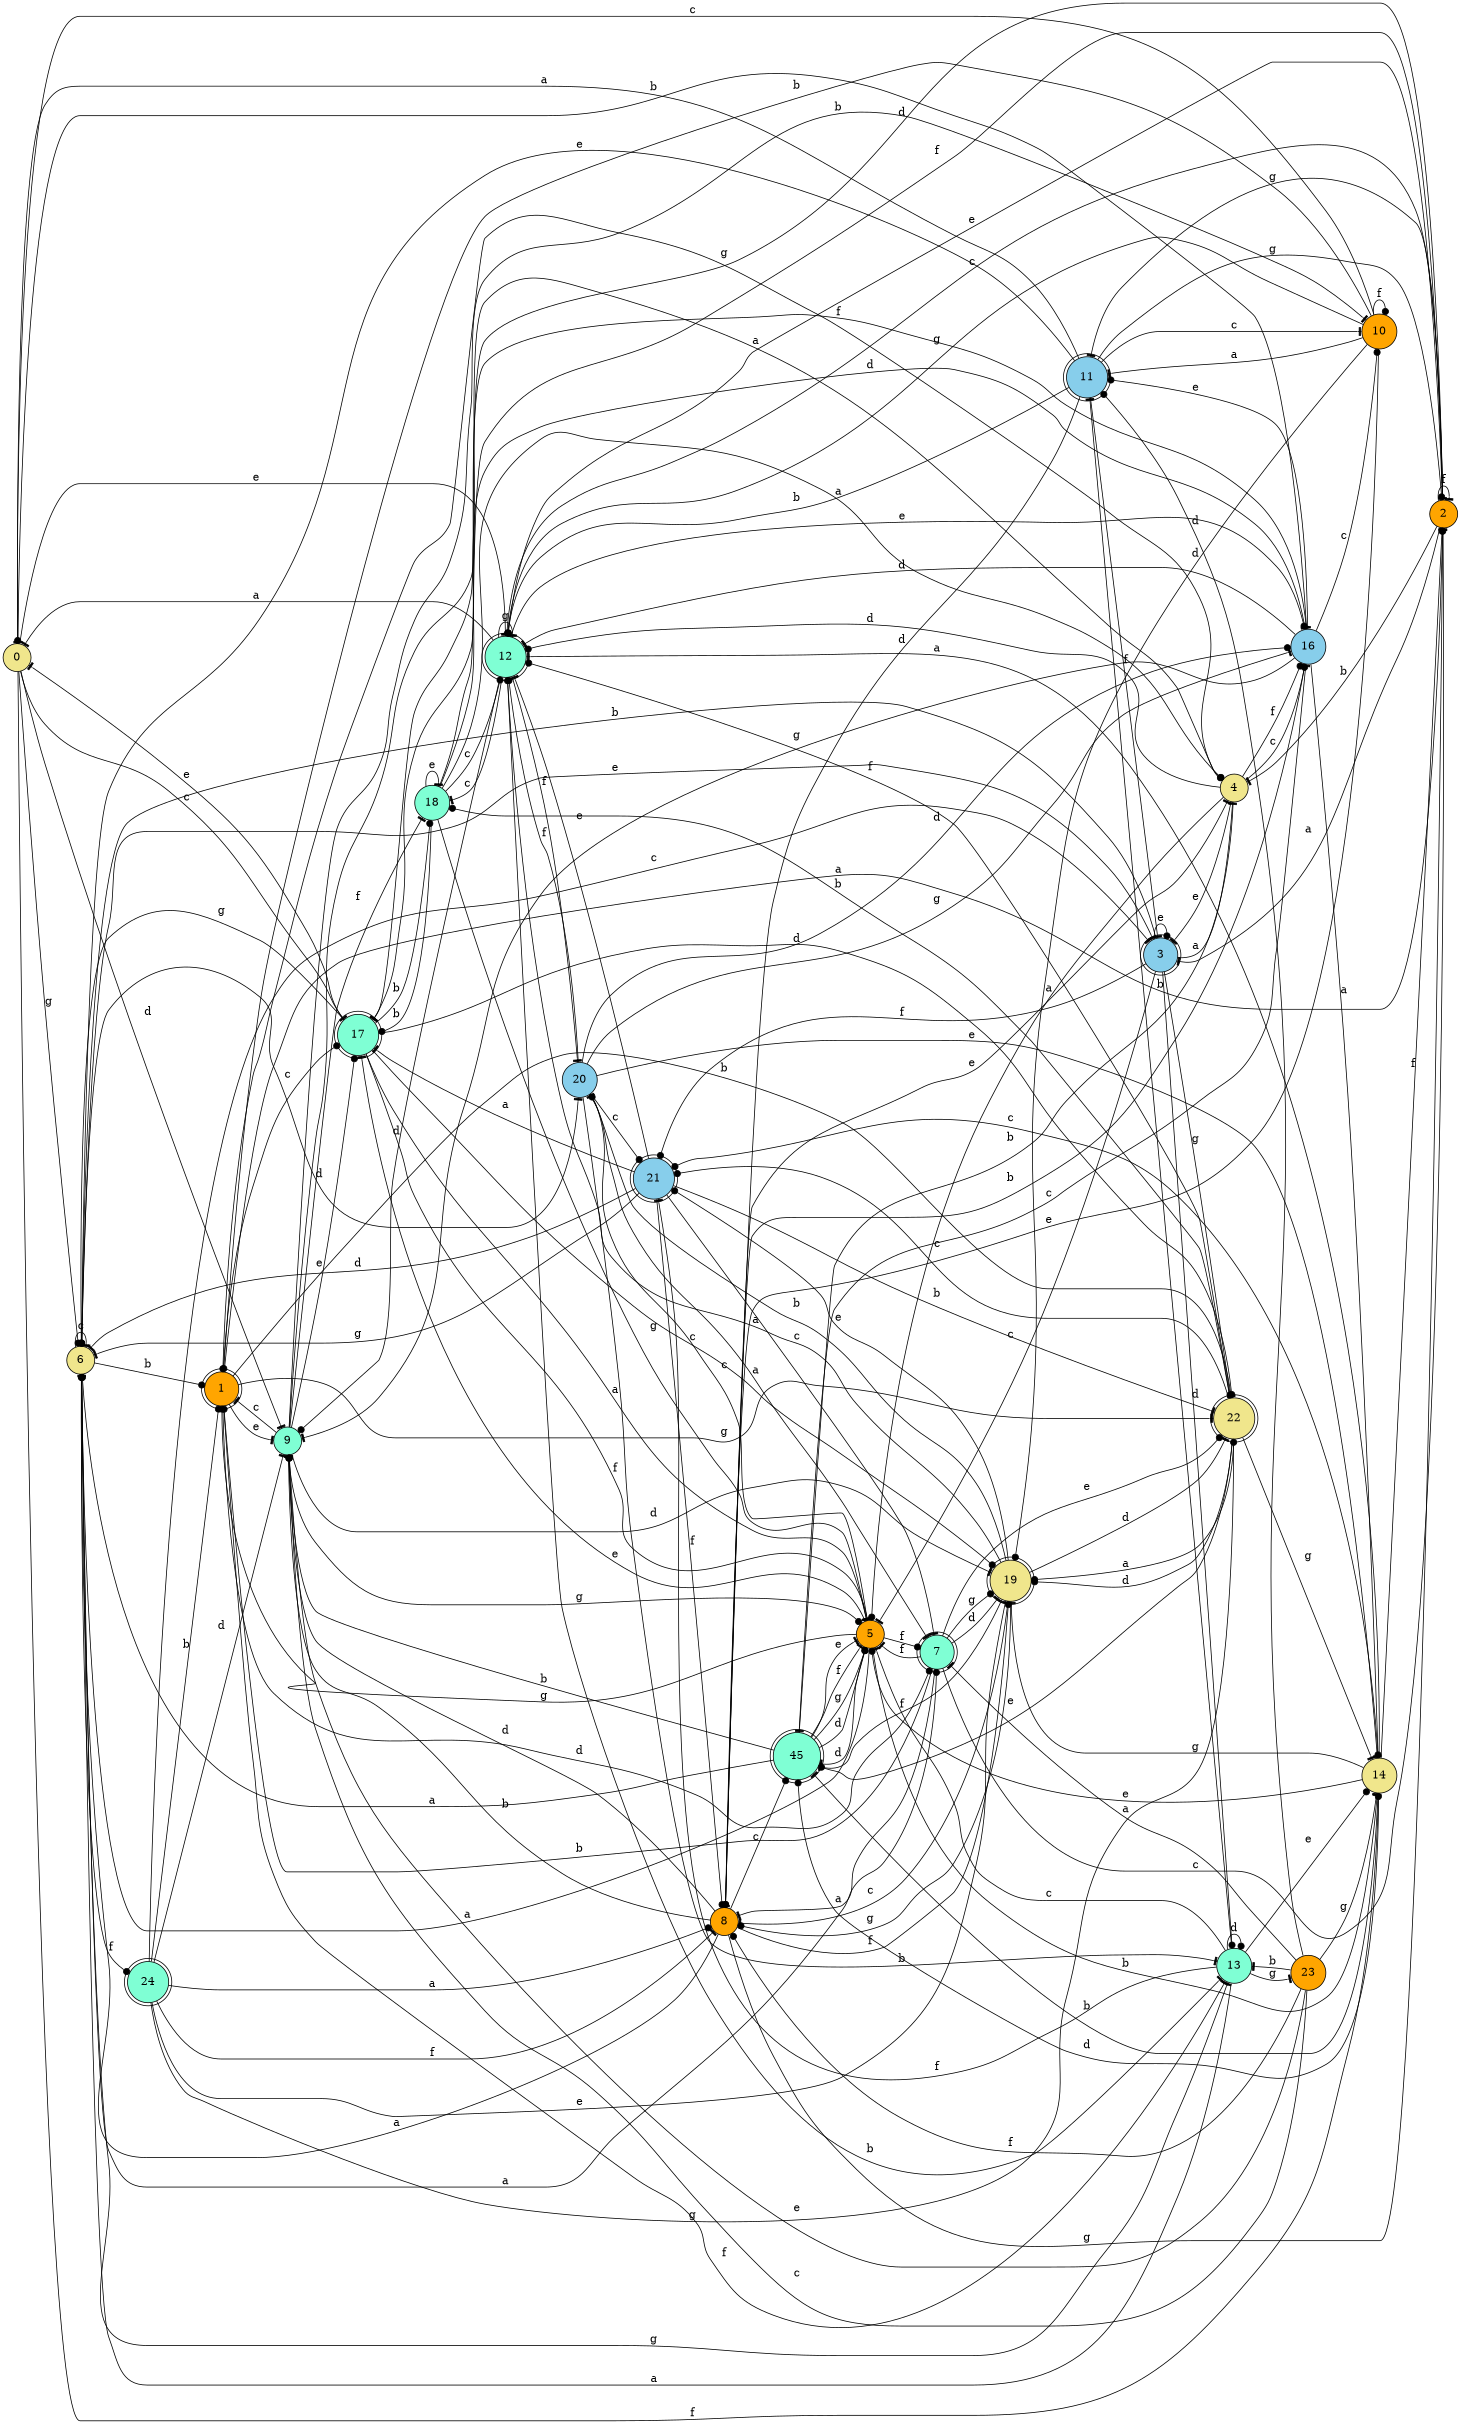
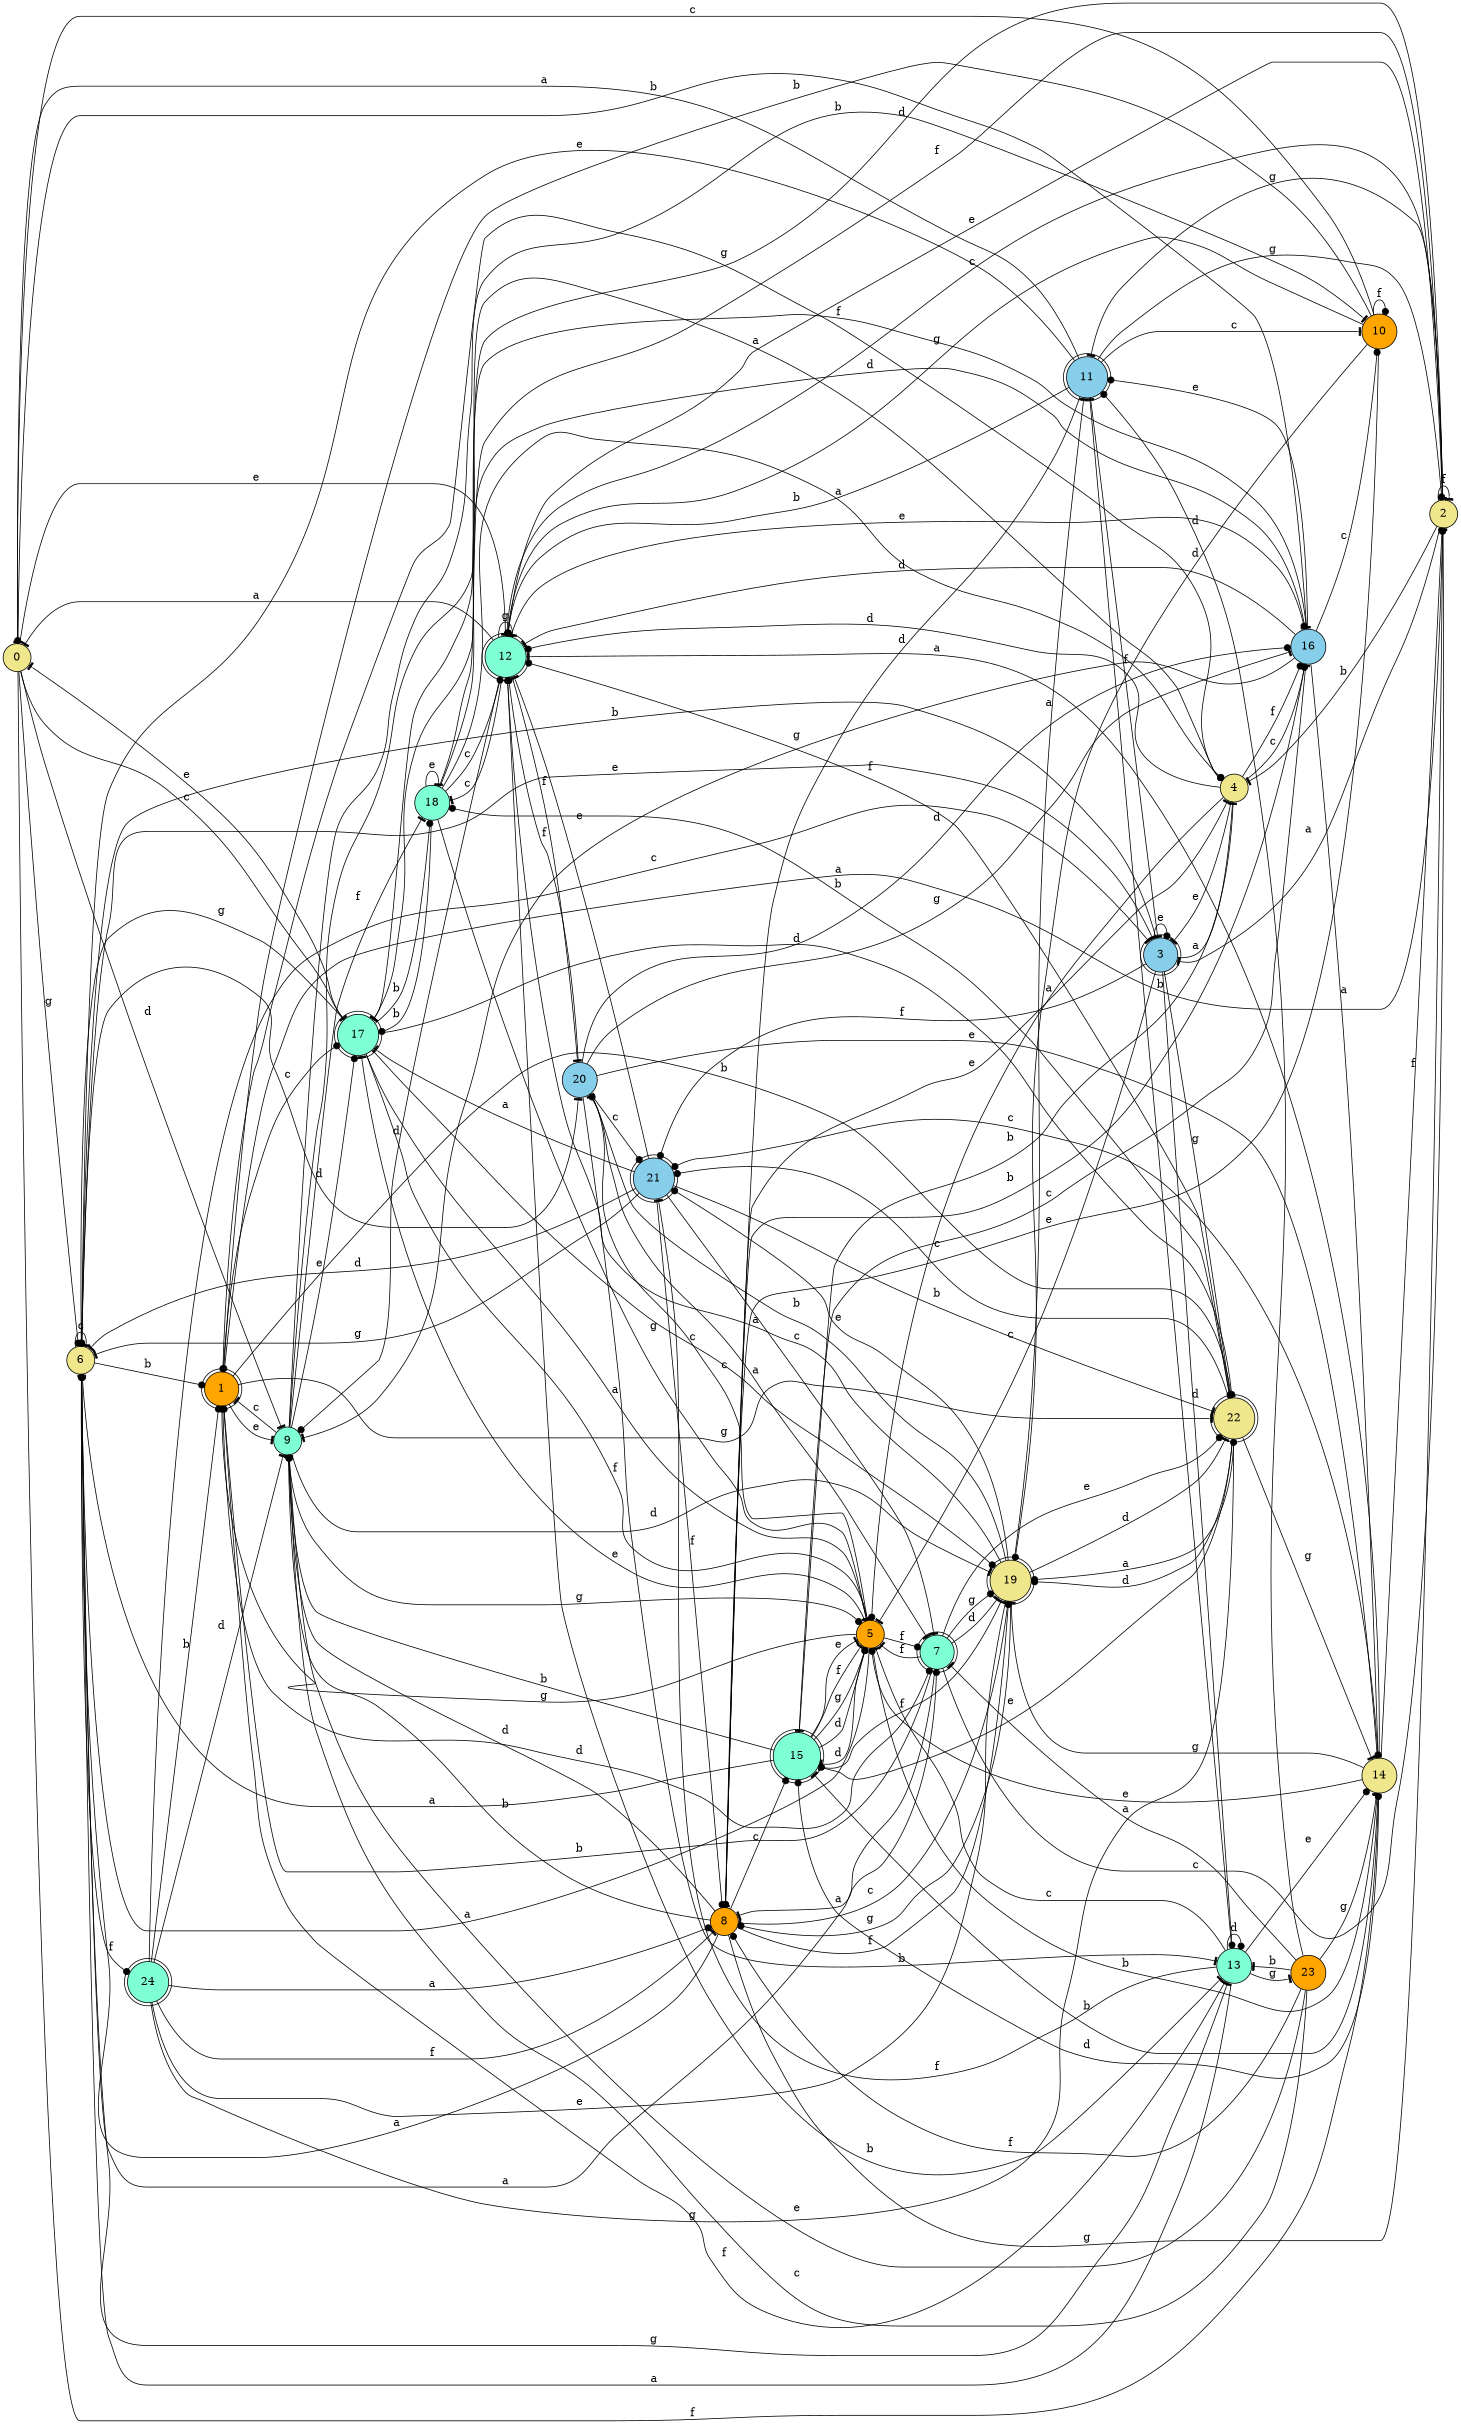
(1238, 362) -> (1039, 981)
(1444, 514) -> (1444, 514)
(797, 1756) -> (797, 1756)
